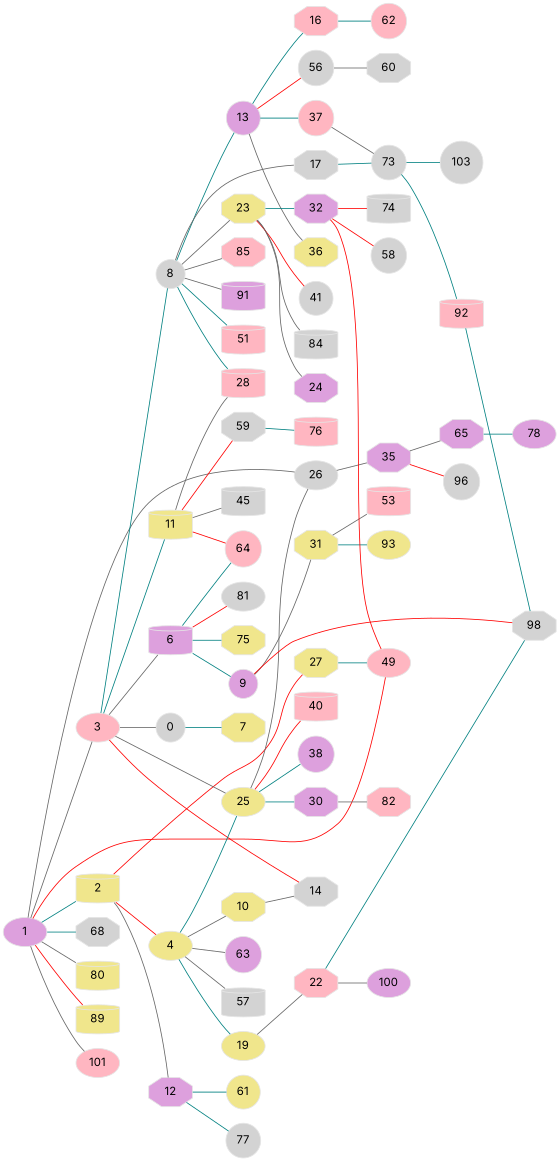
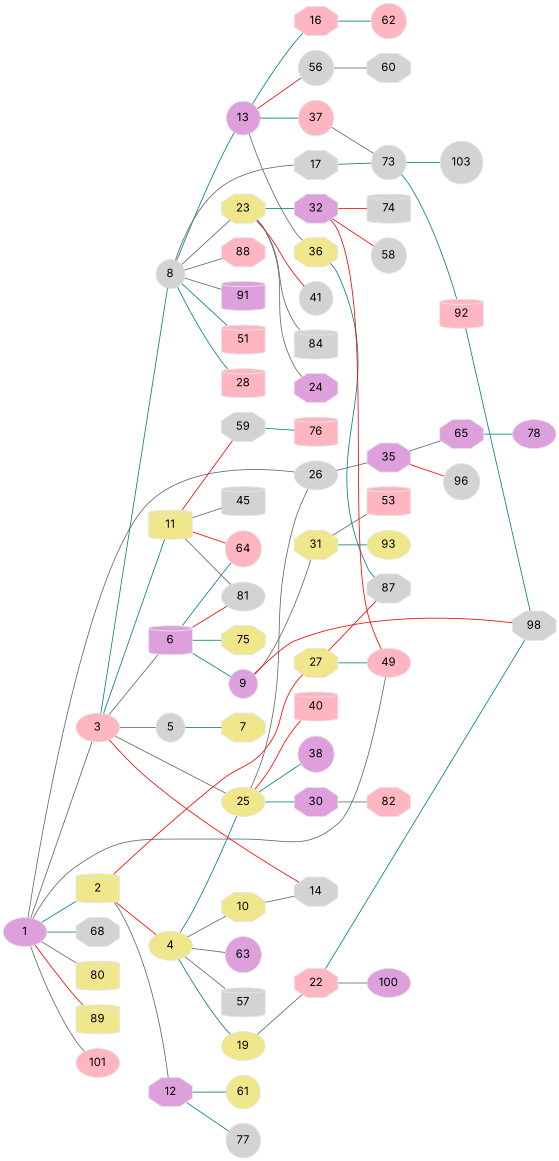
(243, 252) -> (243, 252)
(197, 451) -> (208, 562)
none -> (389, 588)
(171, 728) -> (171, 728)
(250, 839) -> (250, 839)
